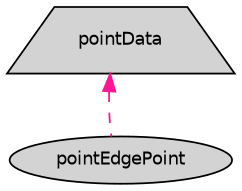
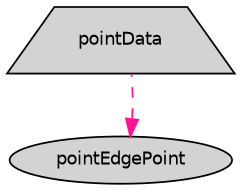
(109, 114) -> (133, 96)
